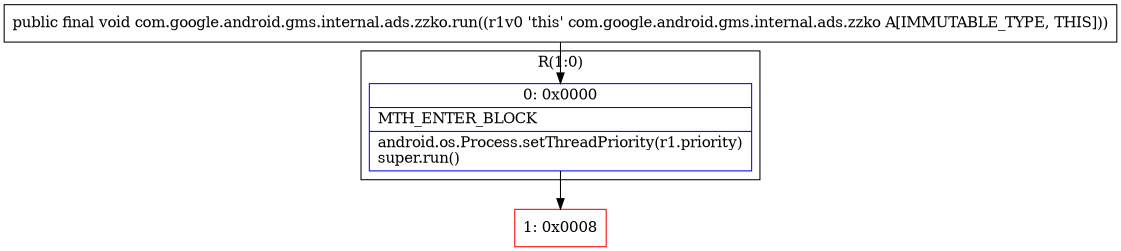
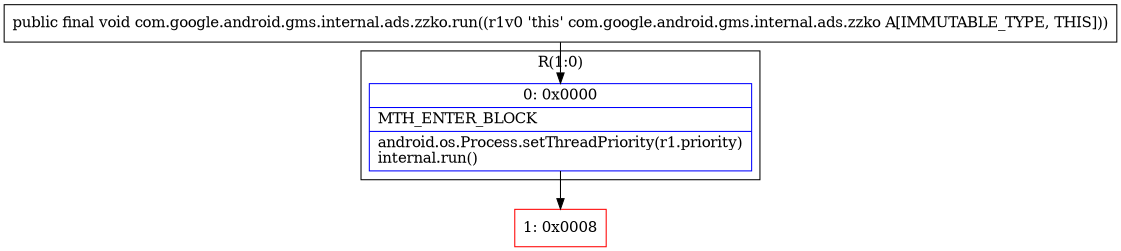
(419, 158) -> (428, 158)
